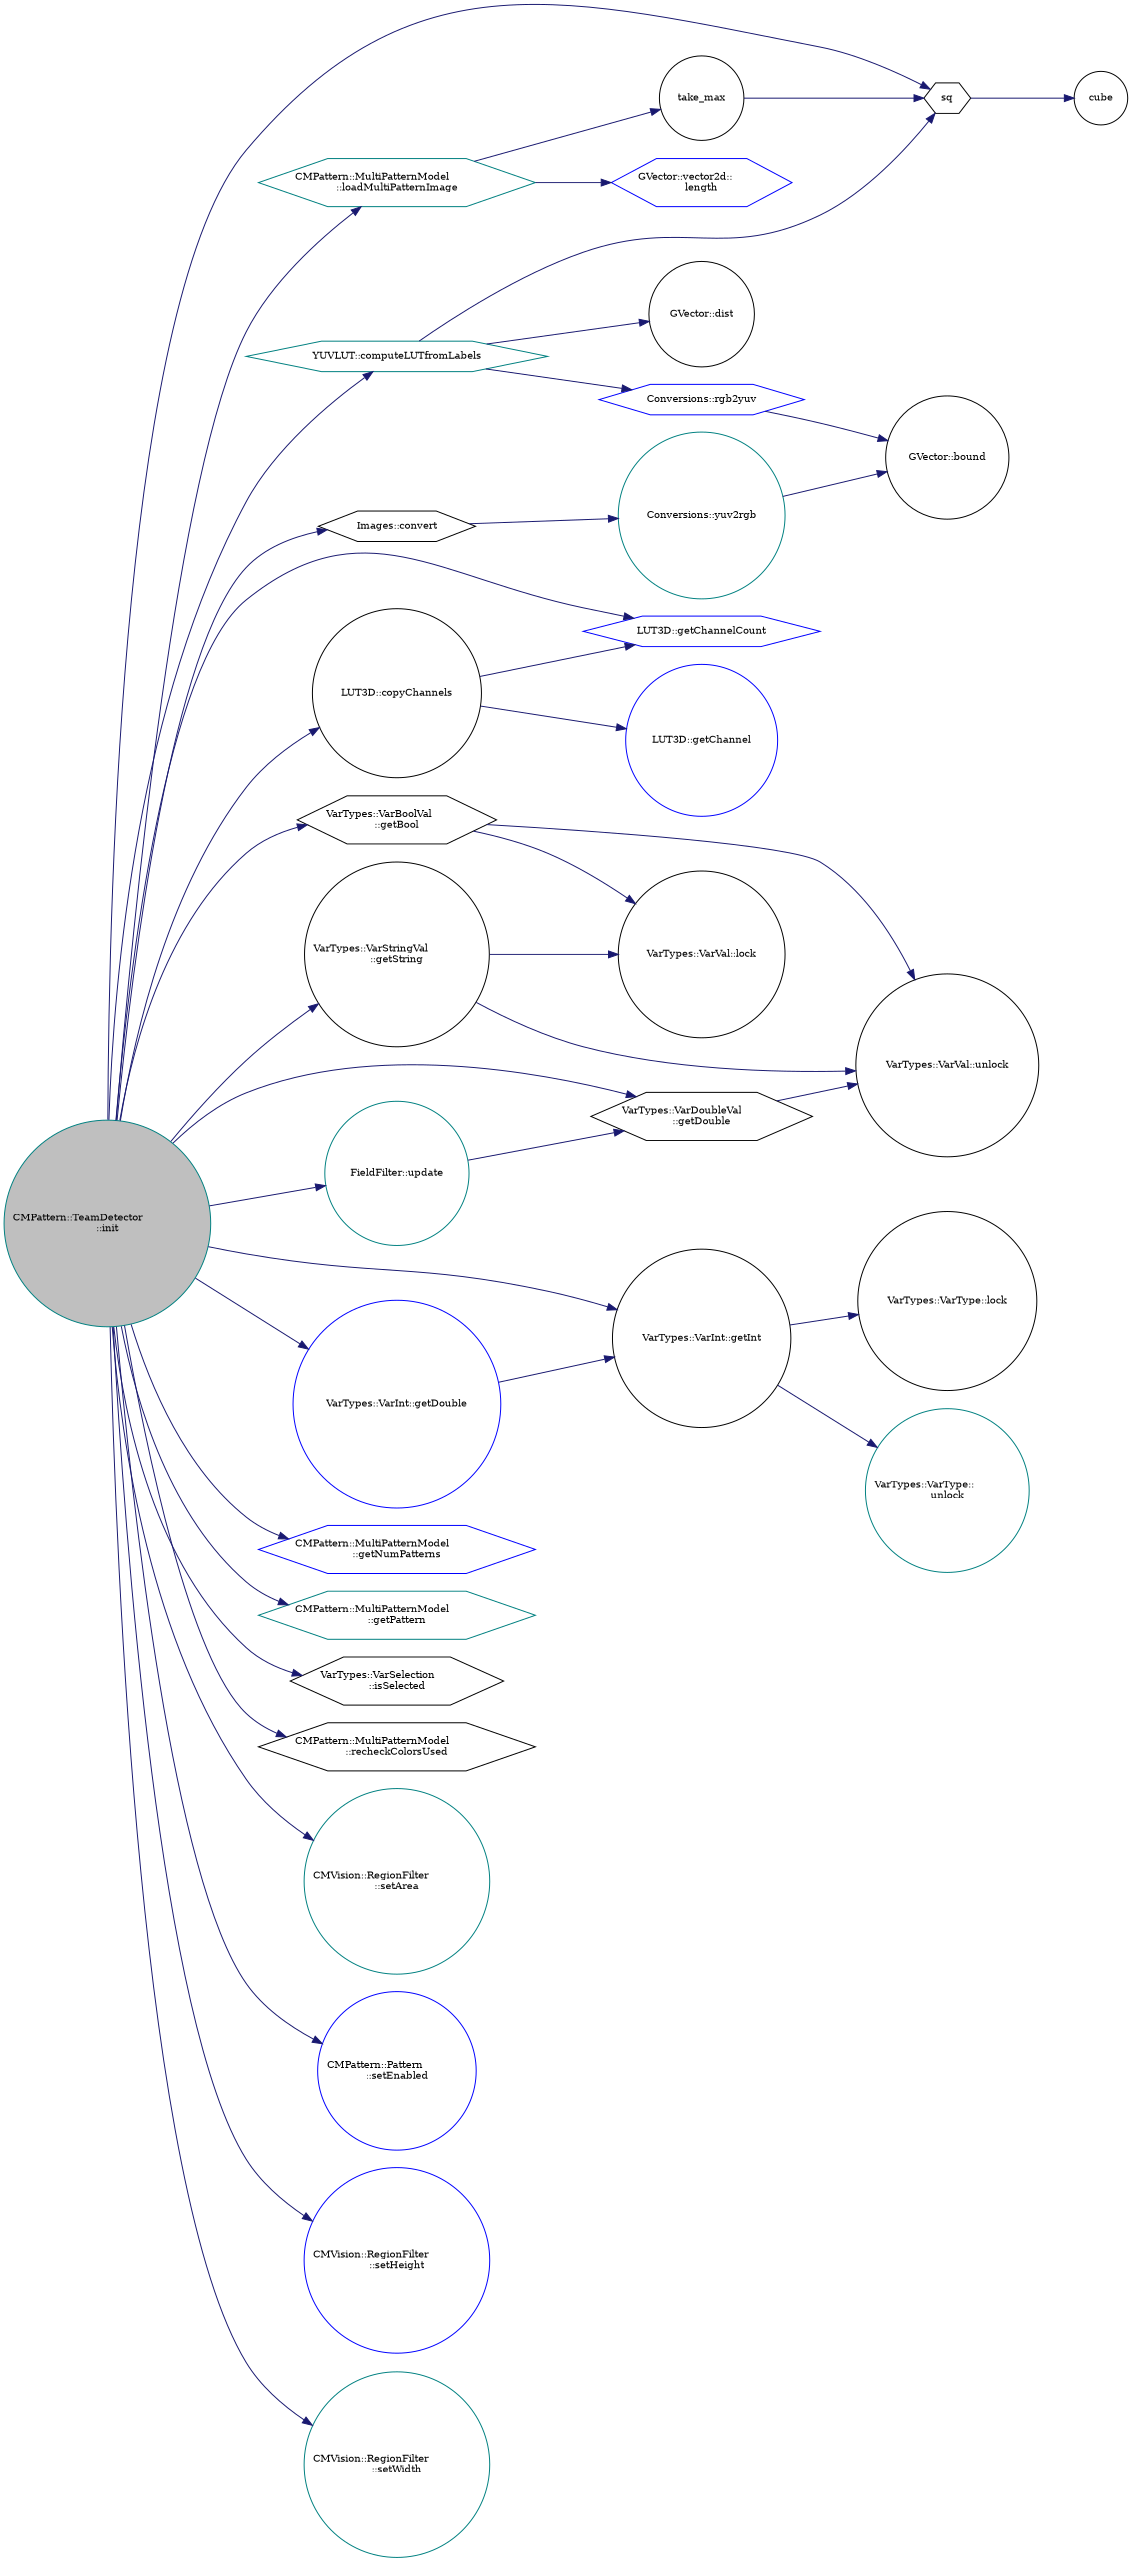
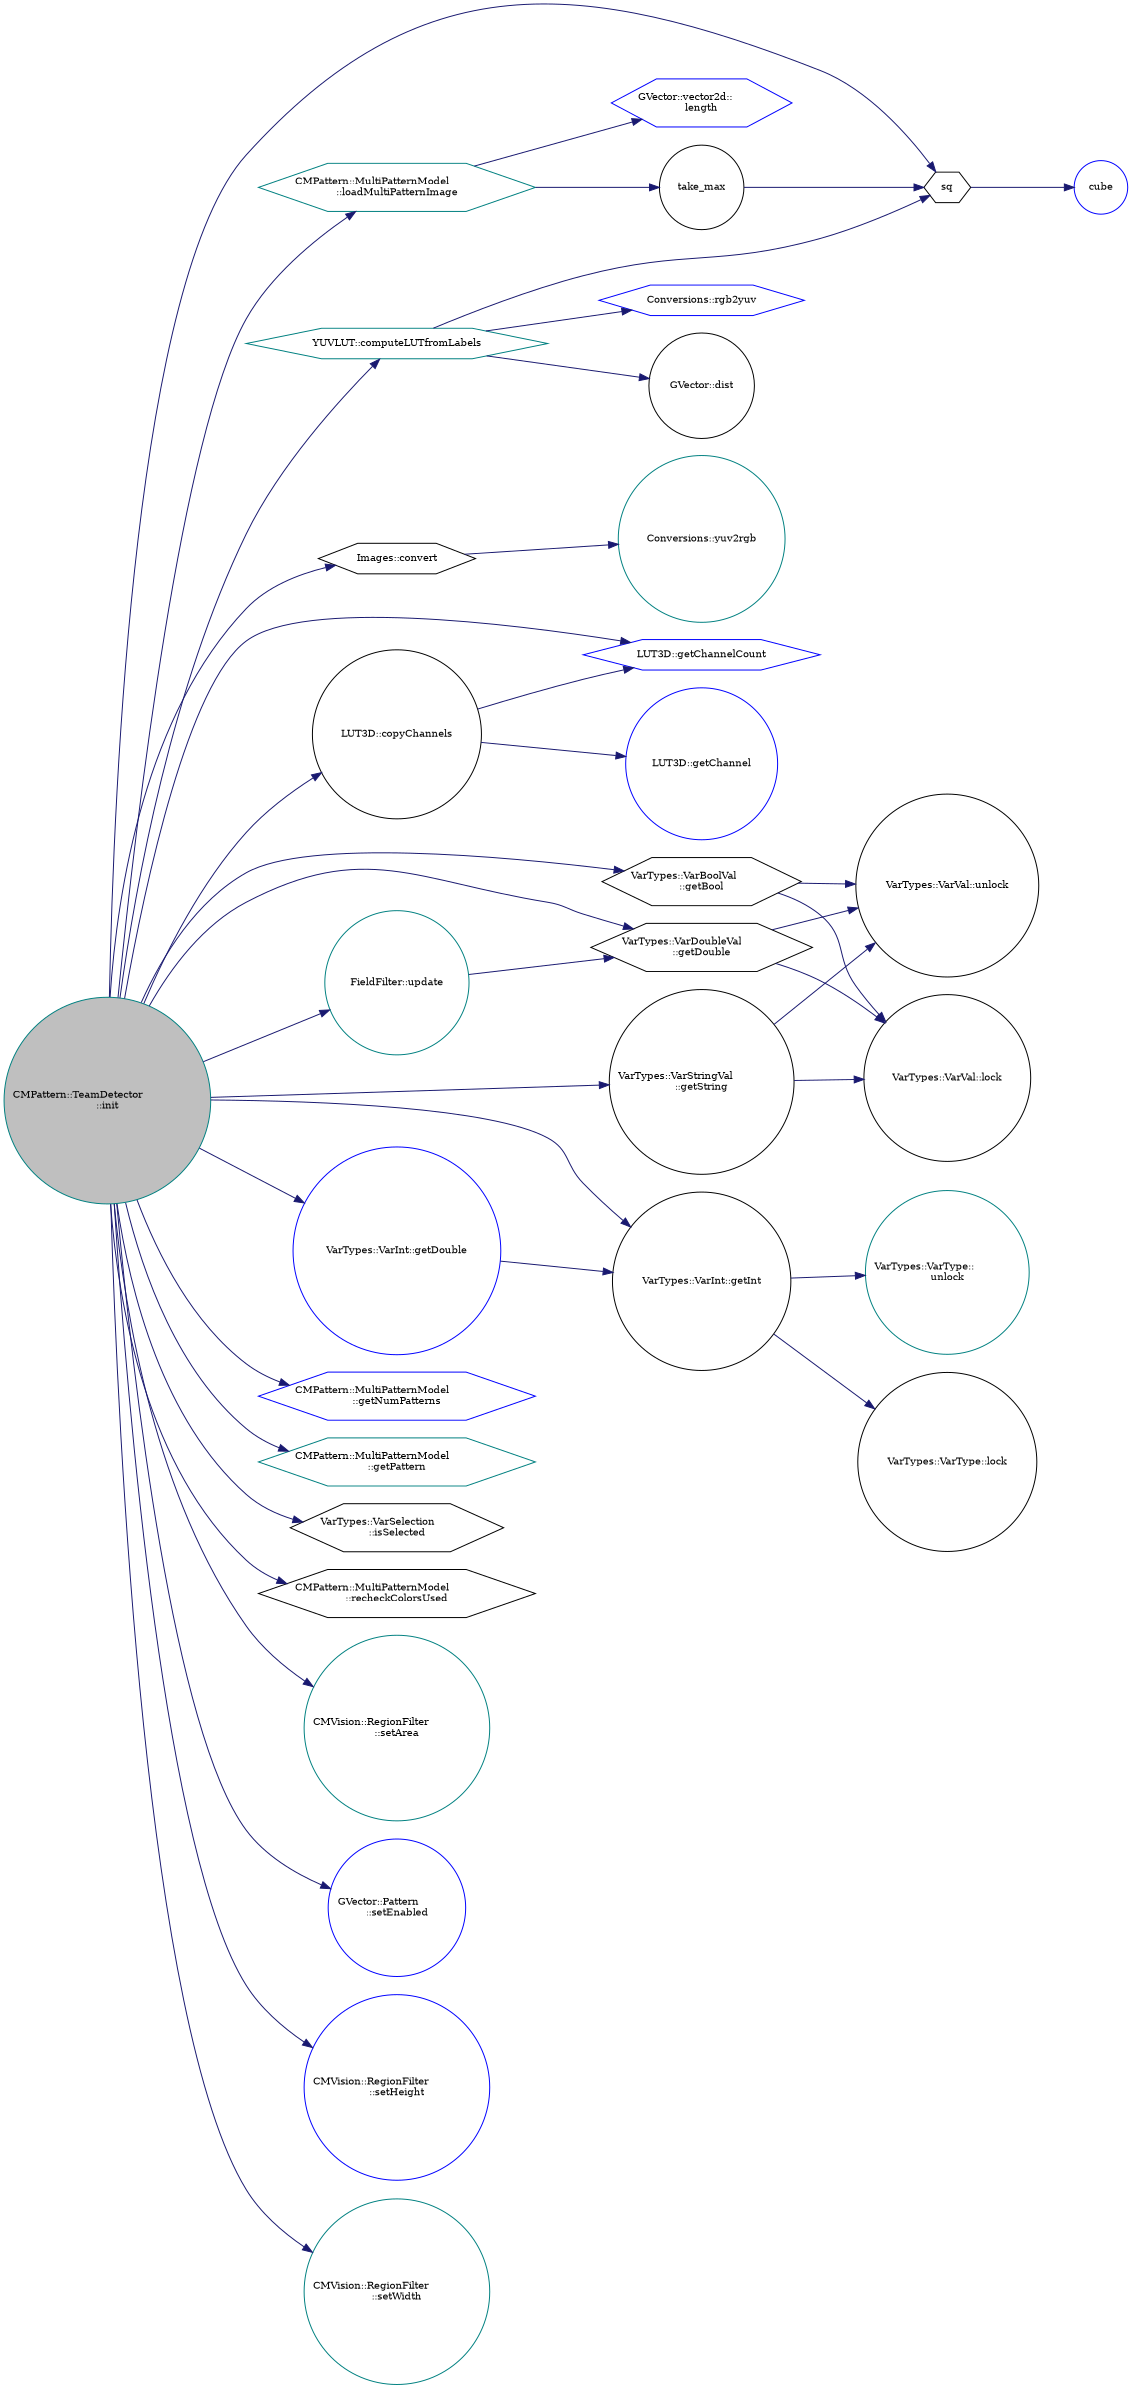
(1101, 98) -> (1101, 187)
(947, 457) -> none
none -> (831, 987)
(397, 2071) -> (397, 1908)
